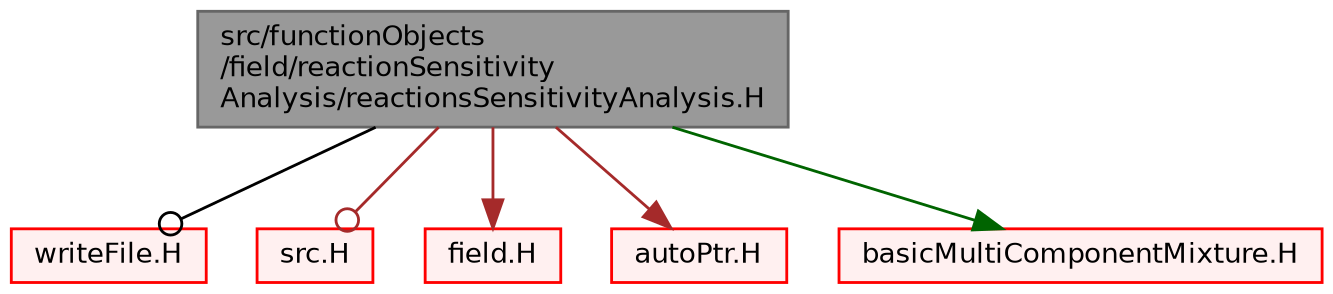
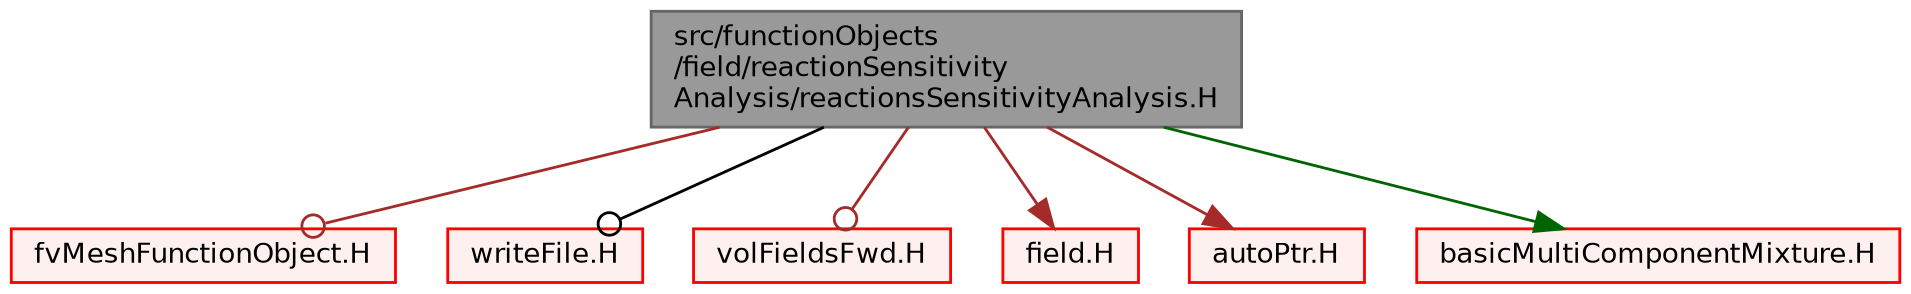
none -> (203, 256)
(315, 256) -> (822, 256)
